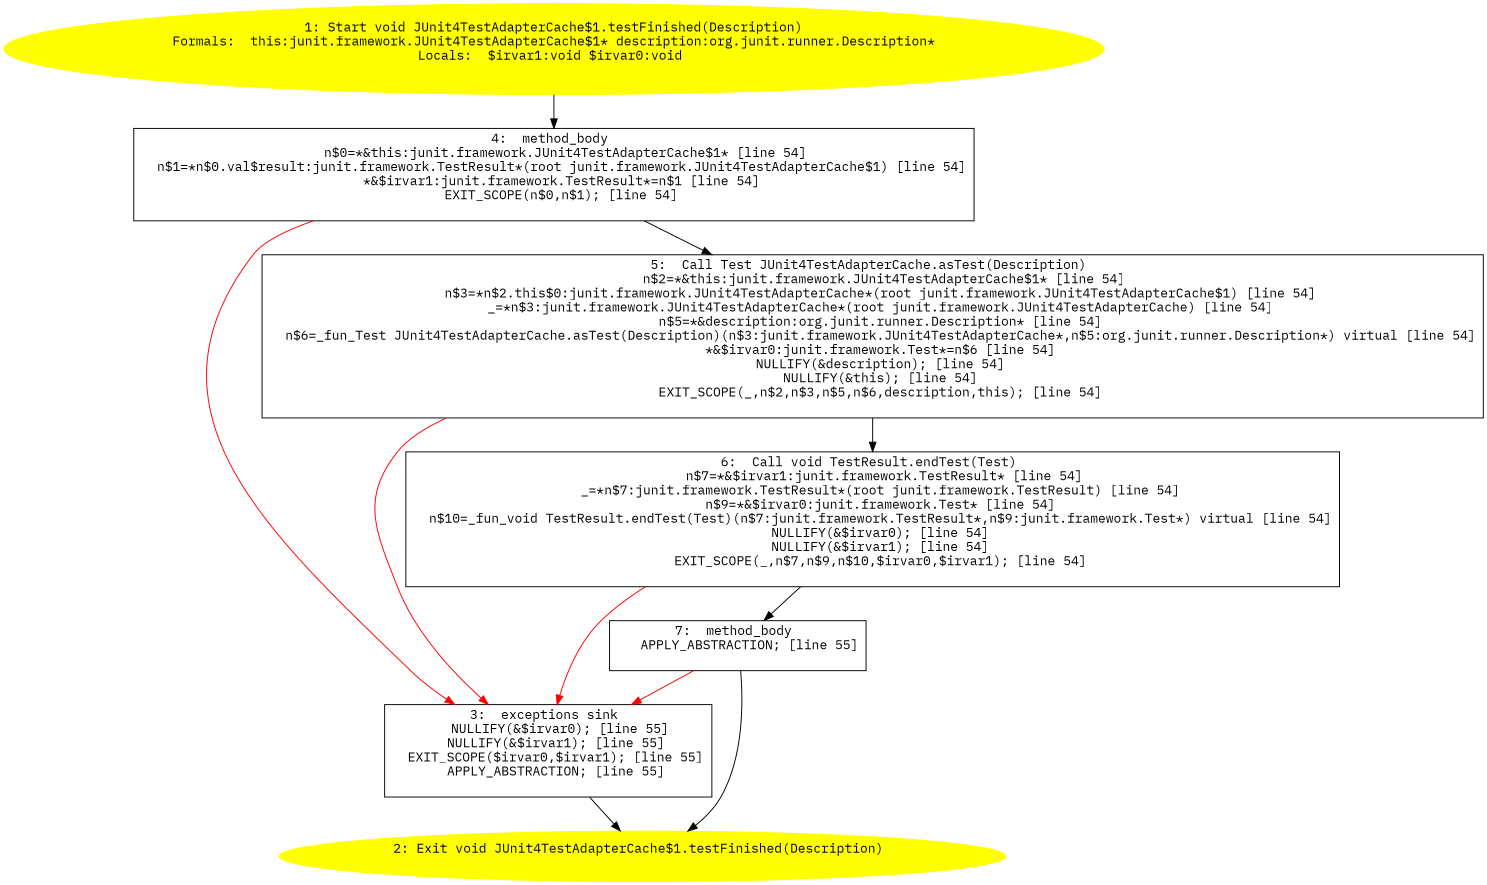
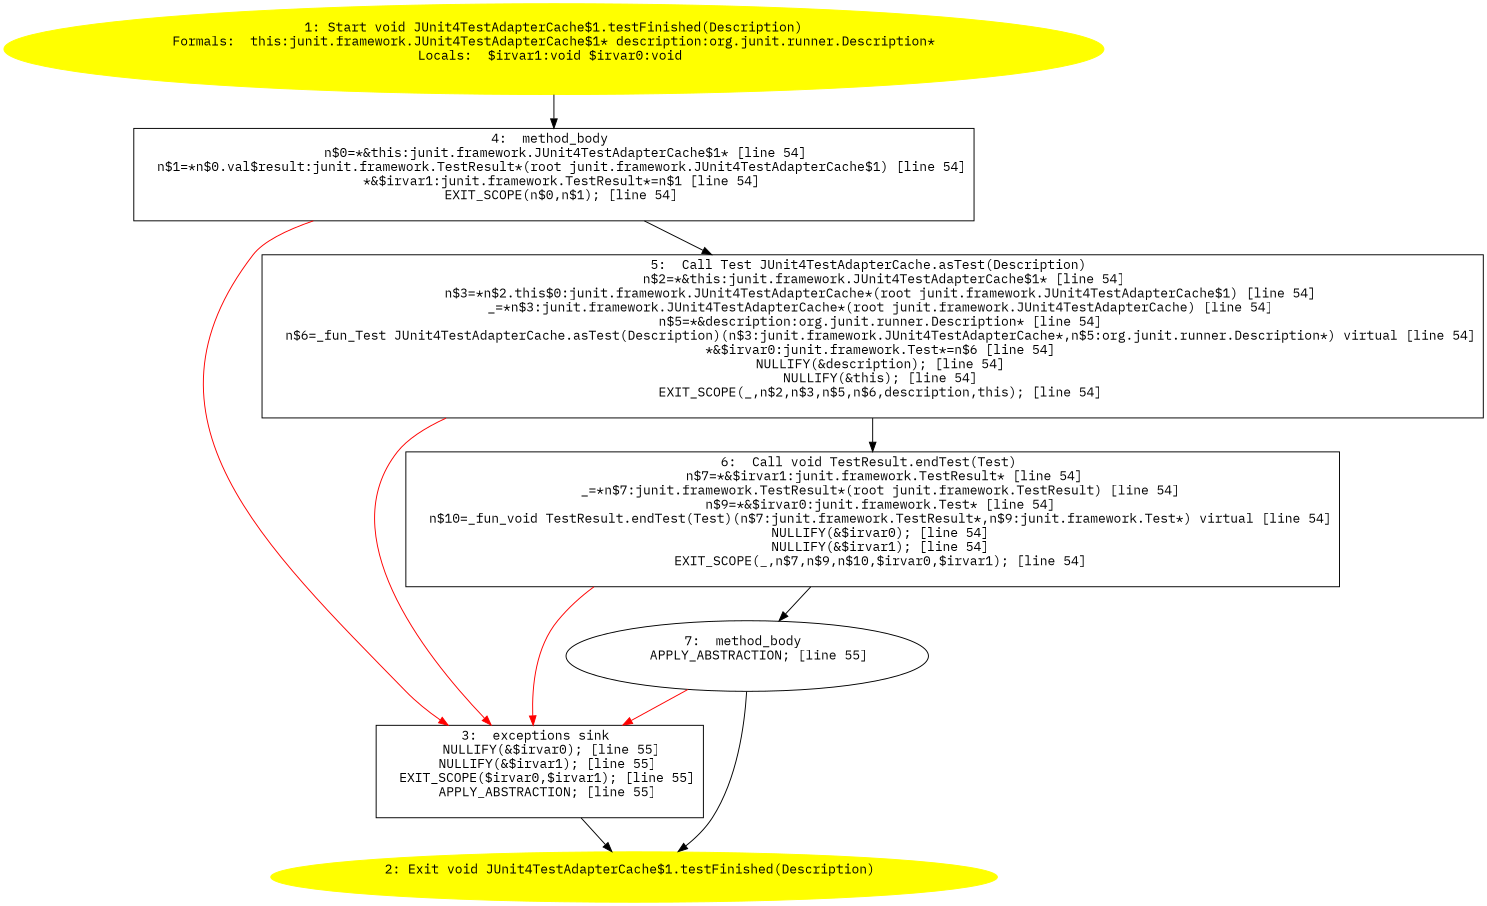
(738, 646) -> (747, 656)
